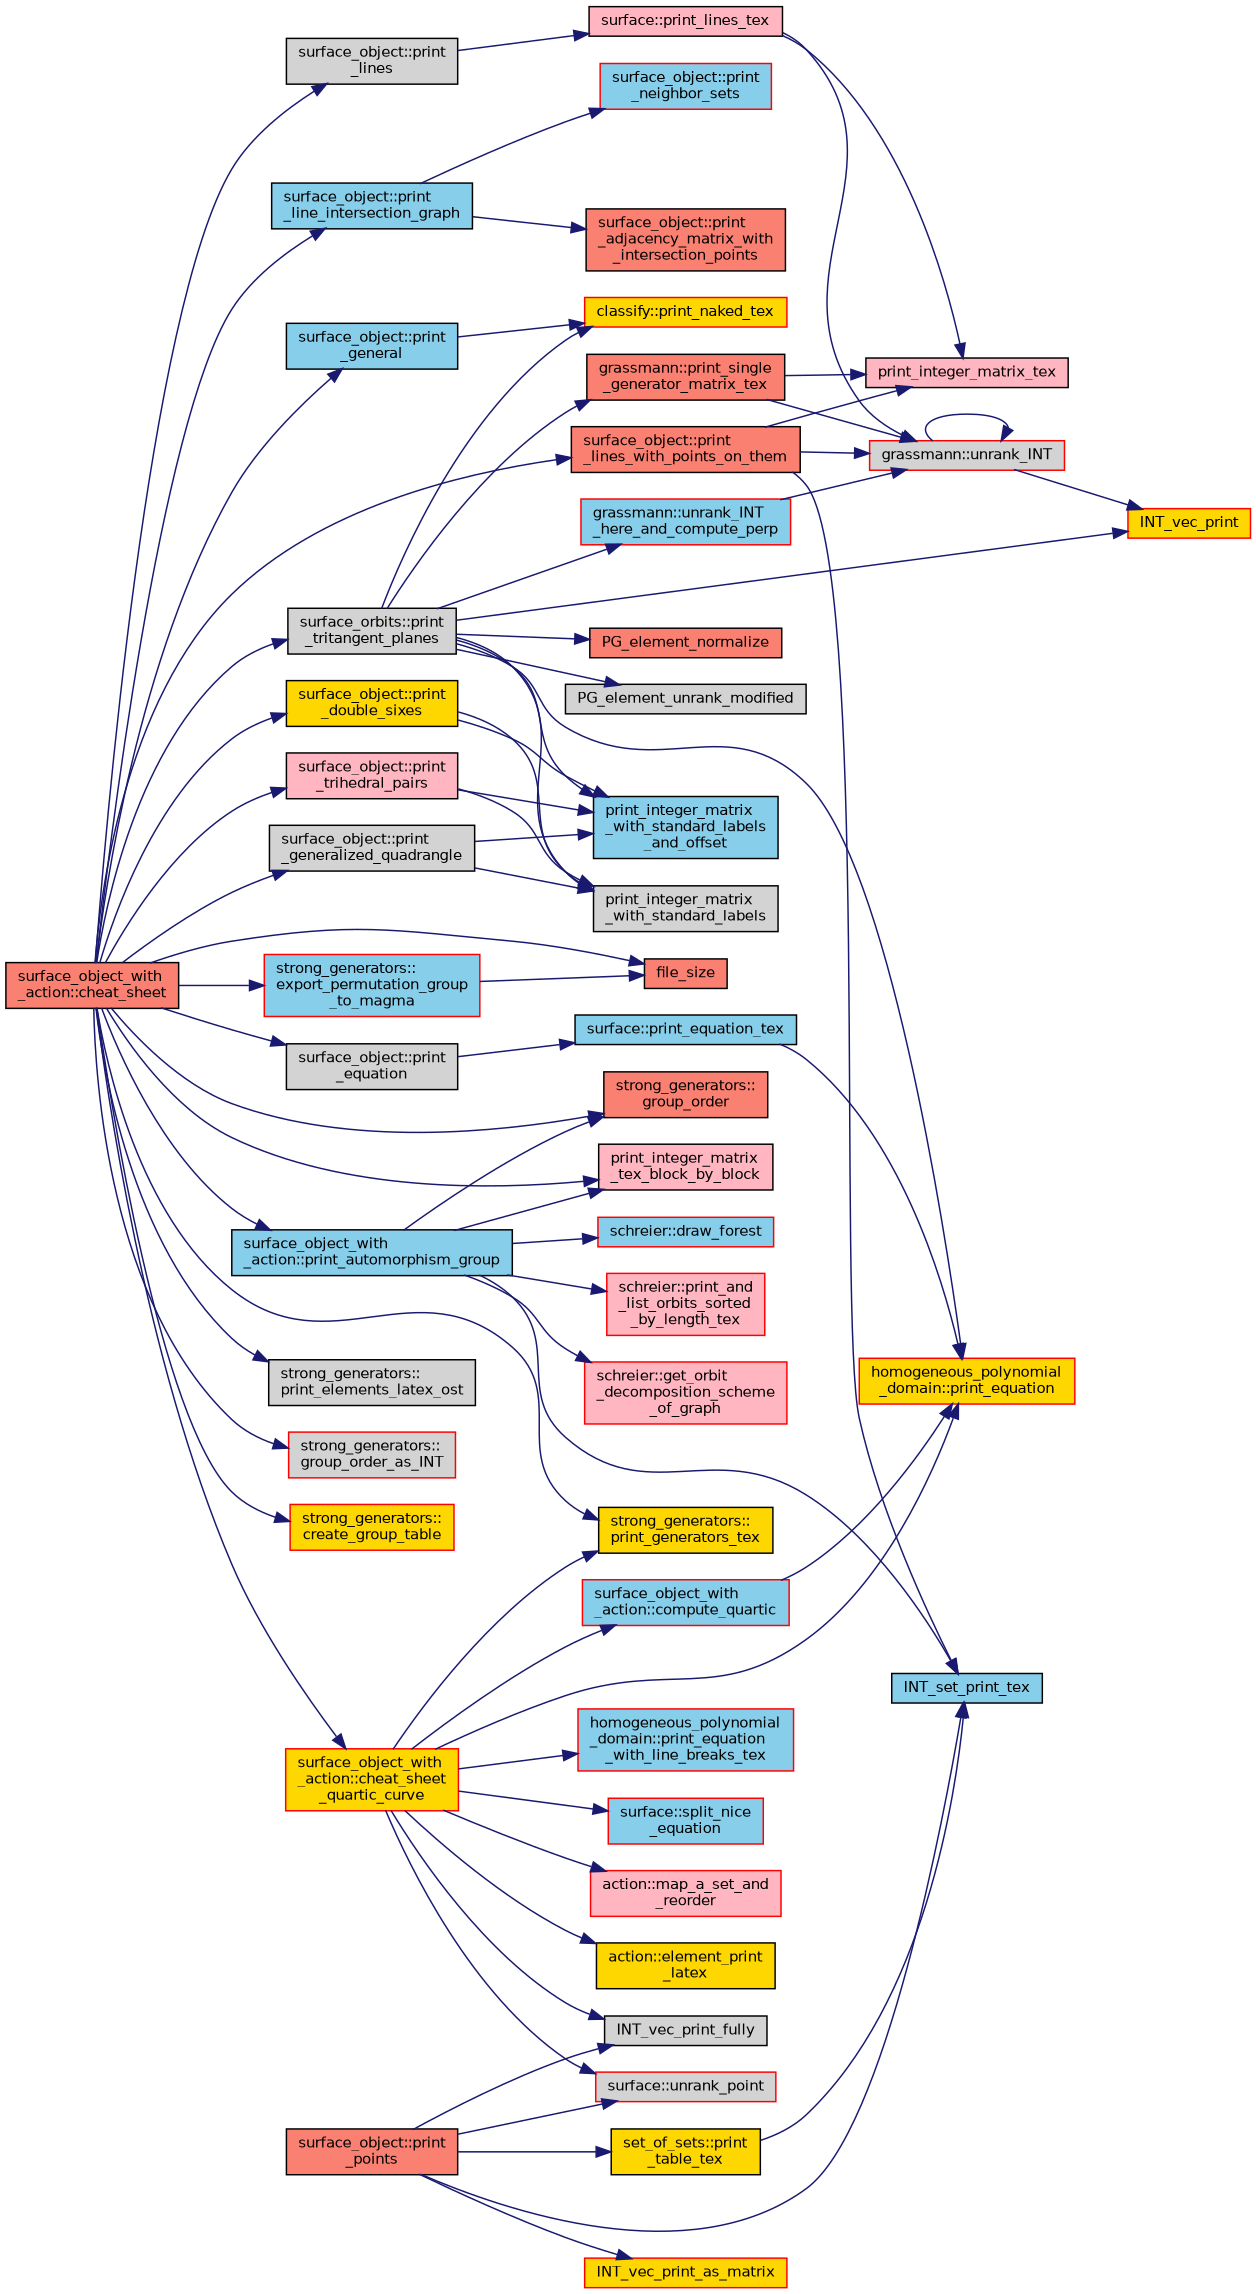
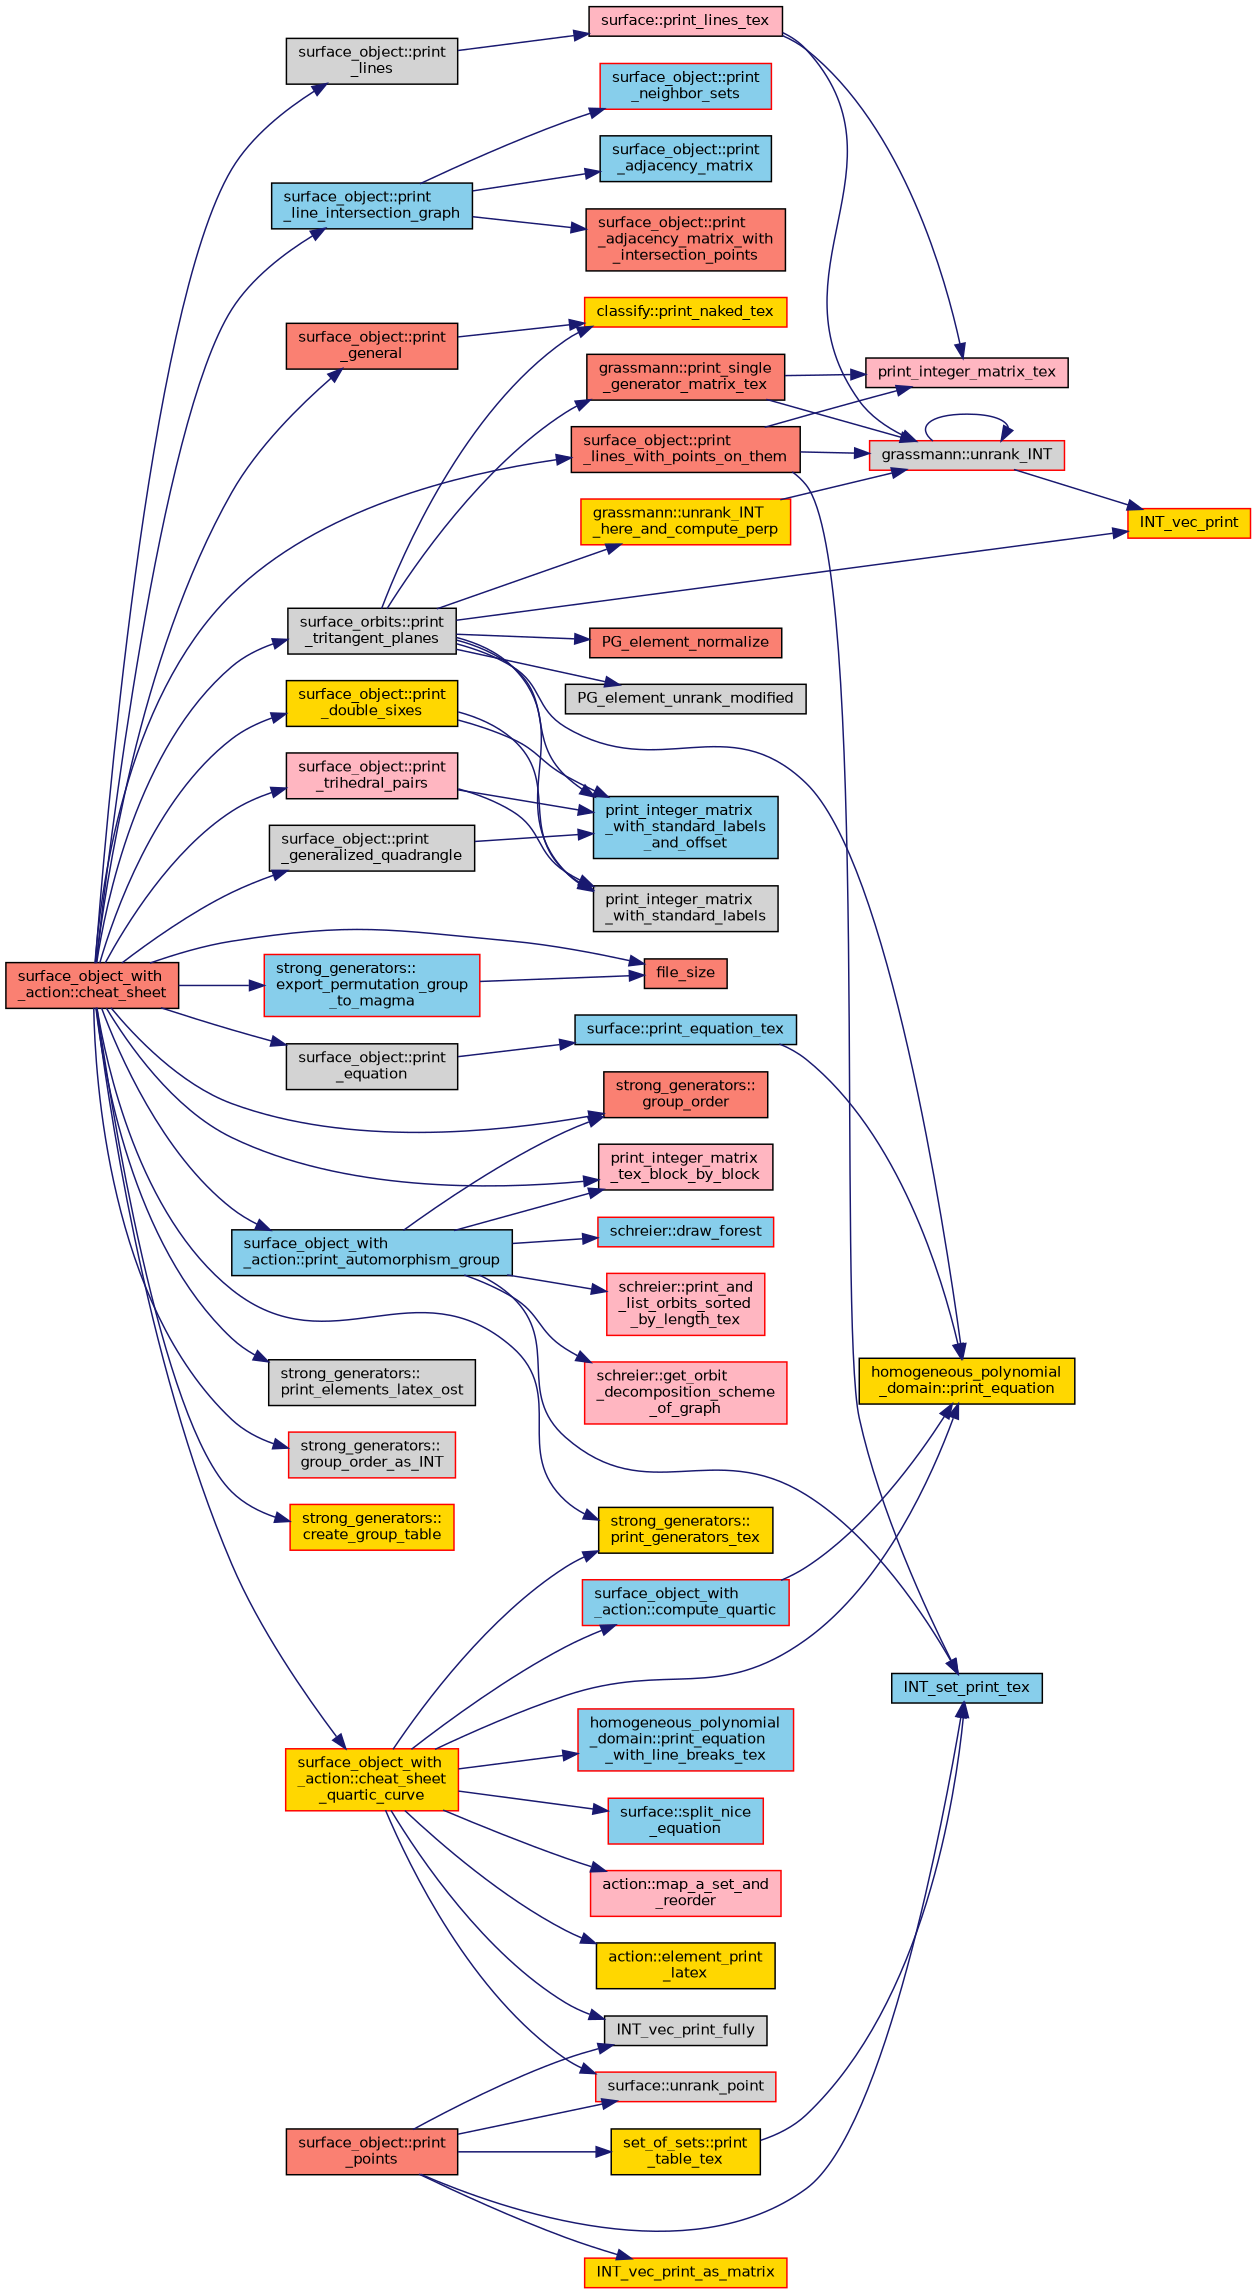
none -> (686, 159)
(372, 346) -> (372, 346)
(686, 522) -> (686, 522)
(527, 878) -> none
(967, 1381) -> (967, 1381)
